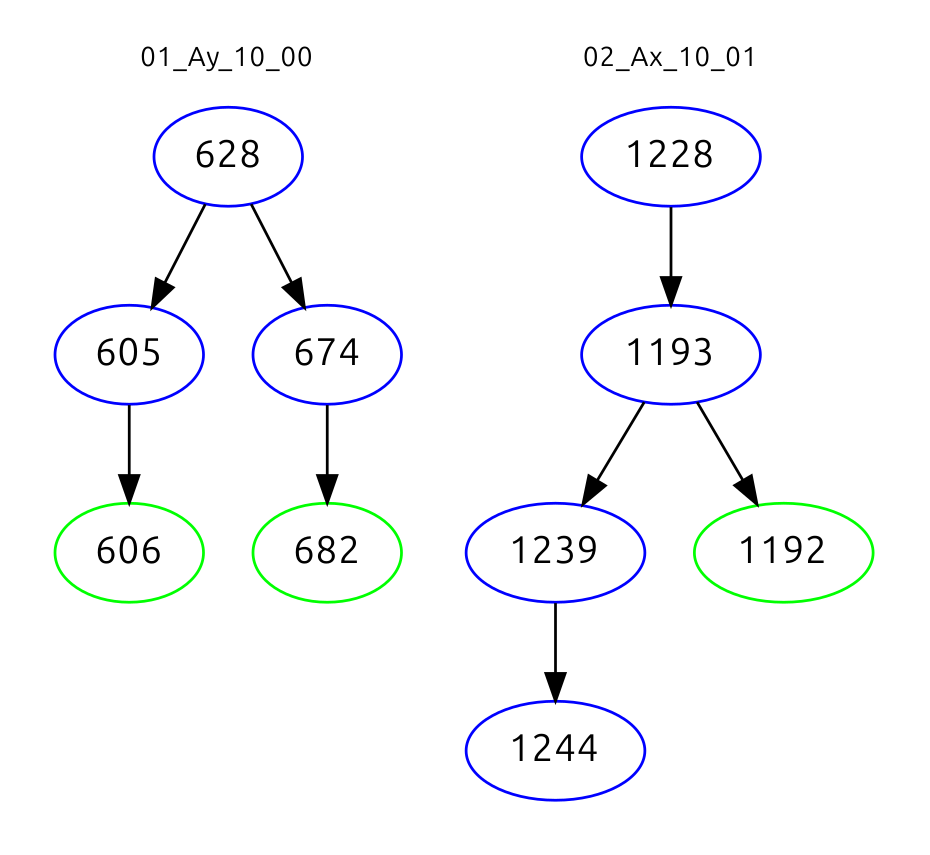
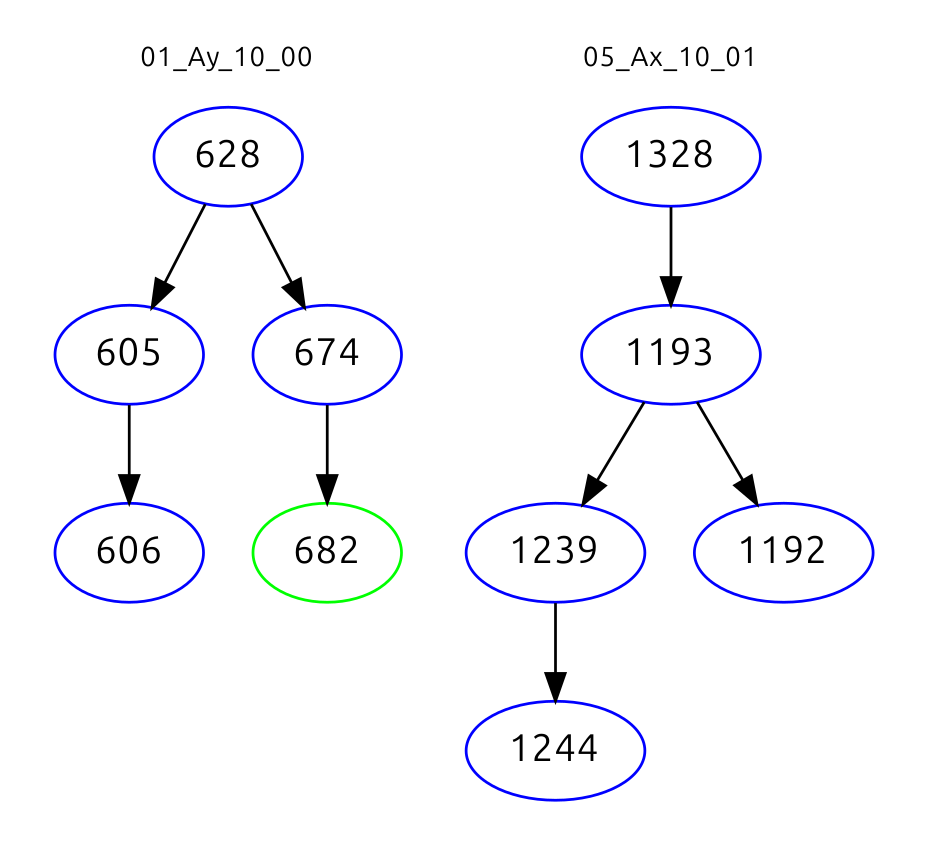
(671, 59) -> (671, 59)
(671, 157) -> (671, 157)
(129, 553) -> (129, 553)
(784, 553) -> (784, 553)
